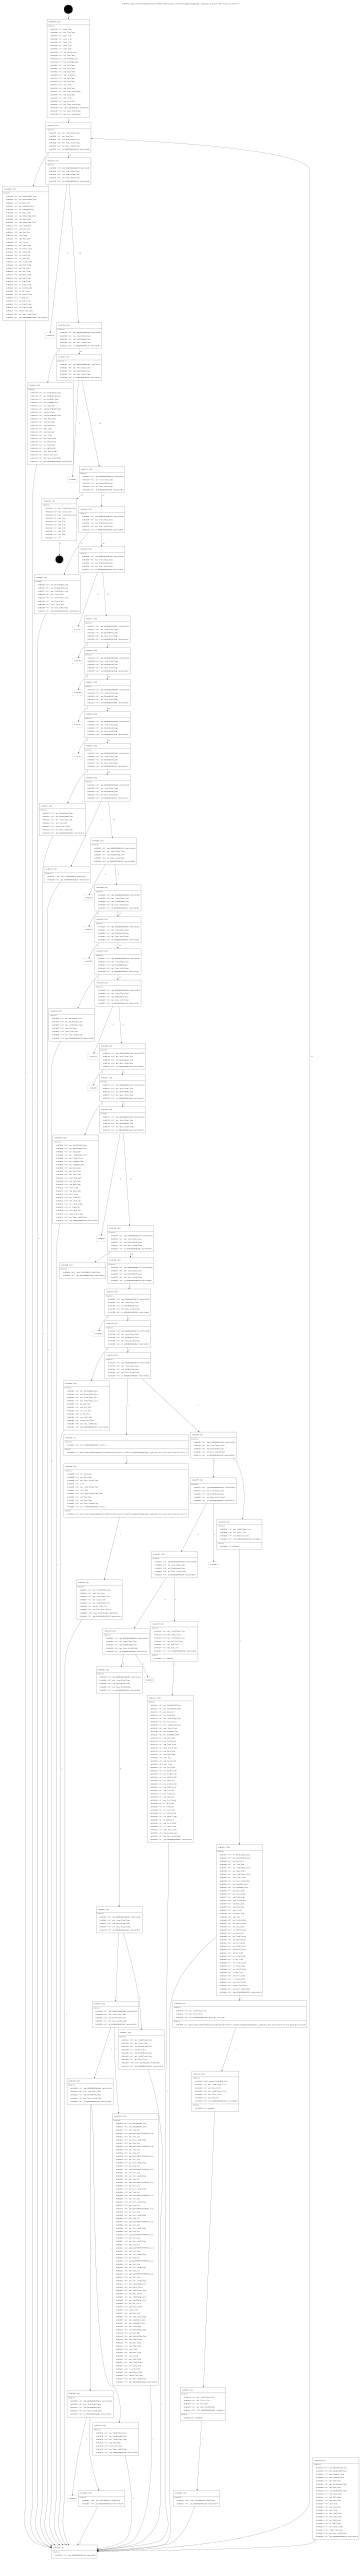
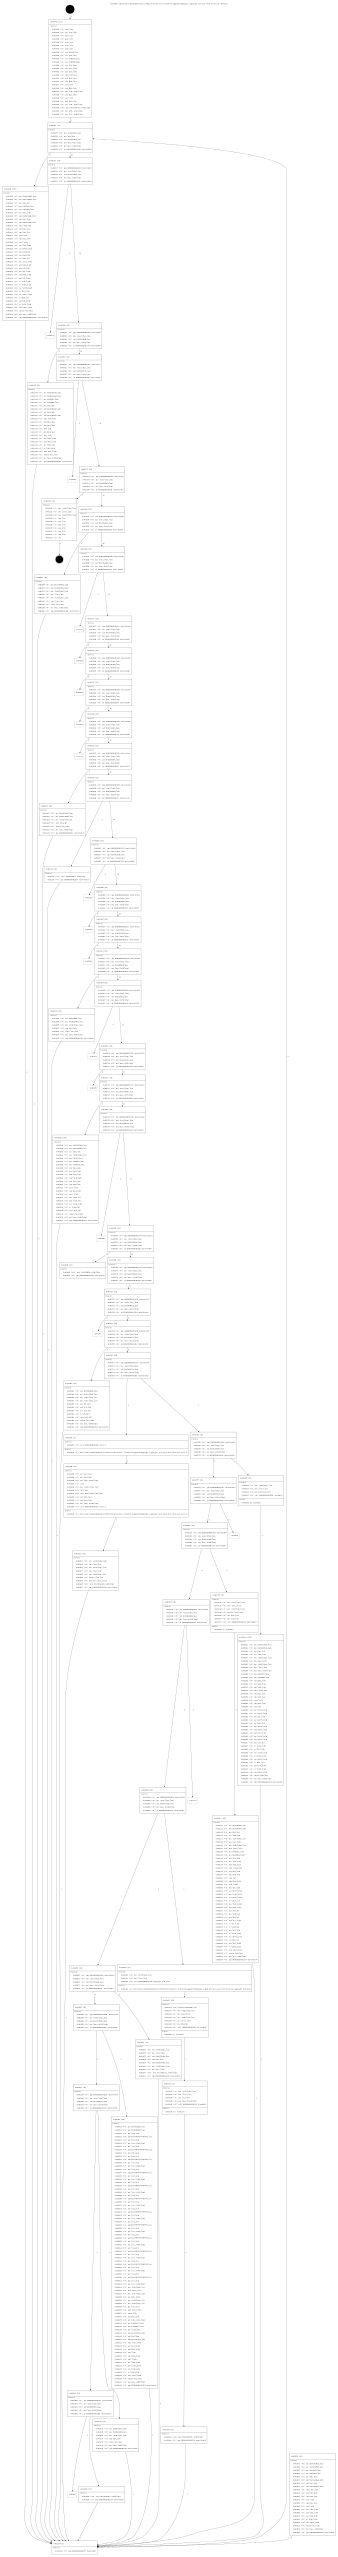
(240, 1997) -> (174, 1889)
